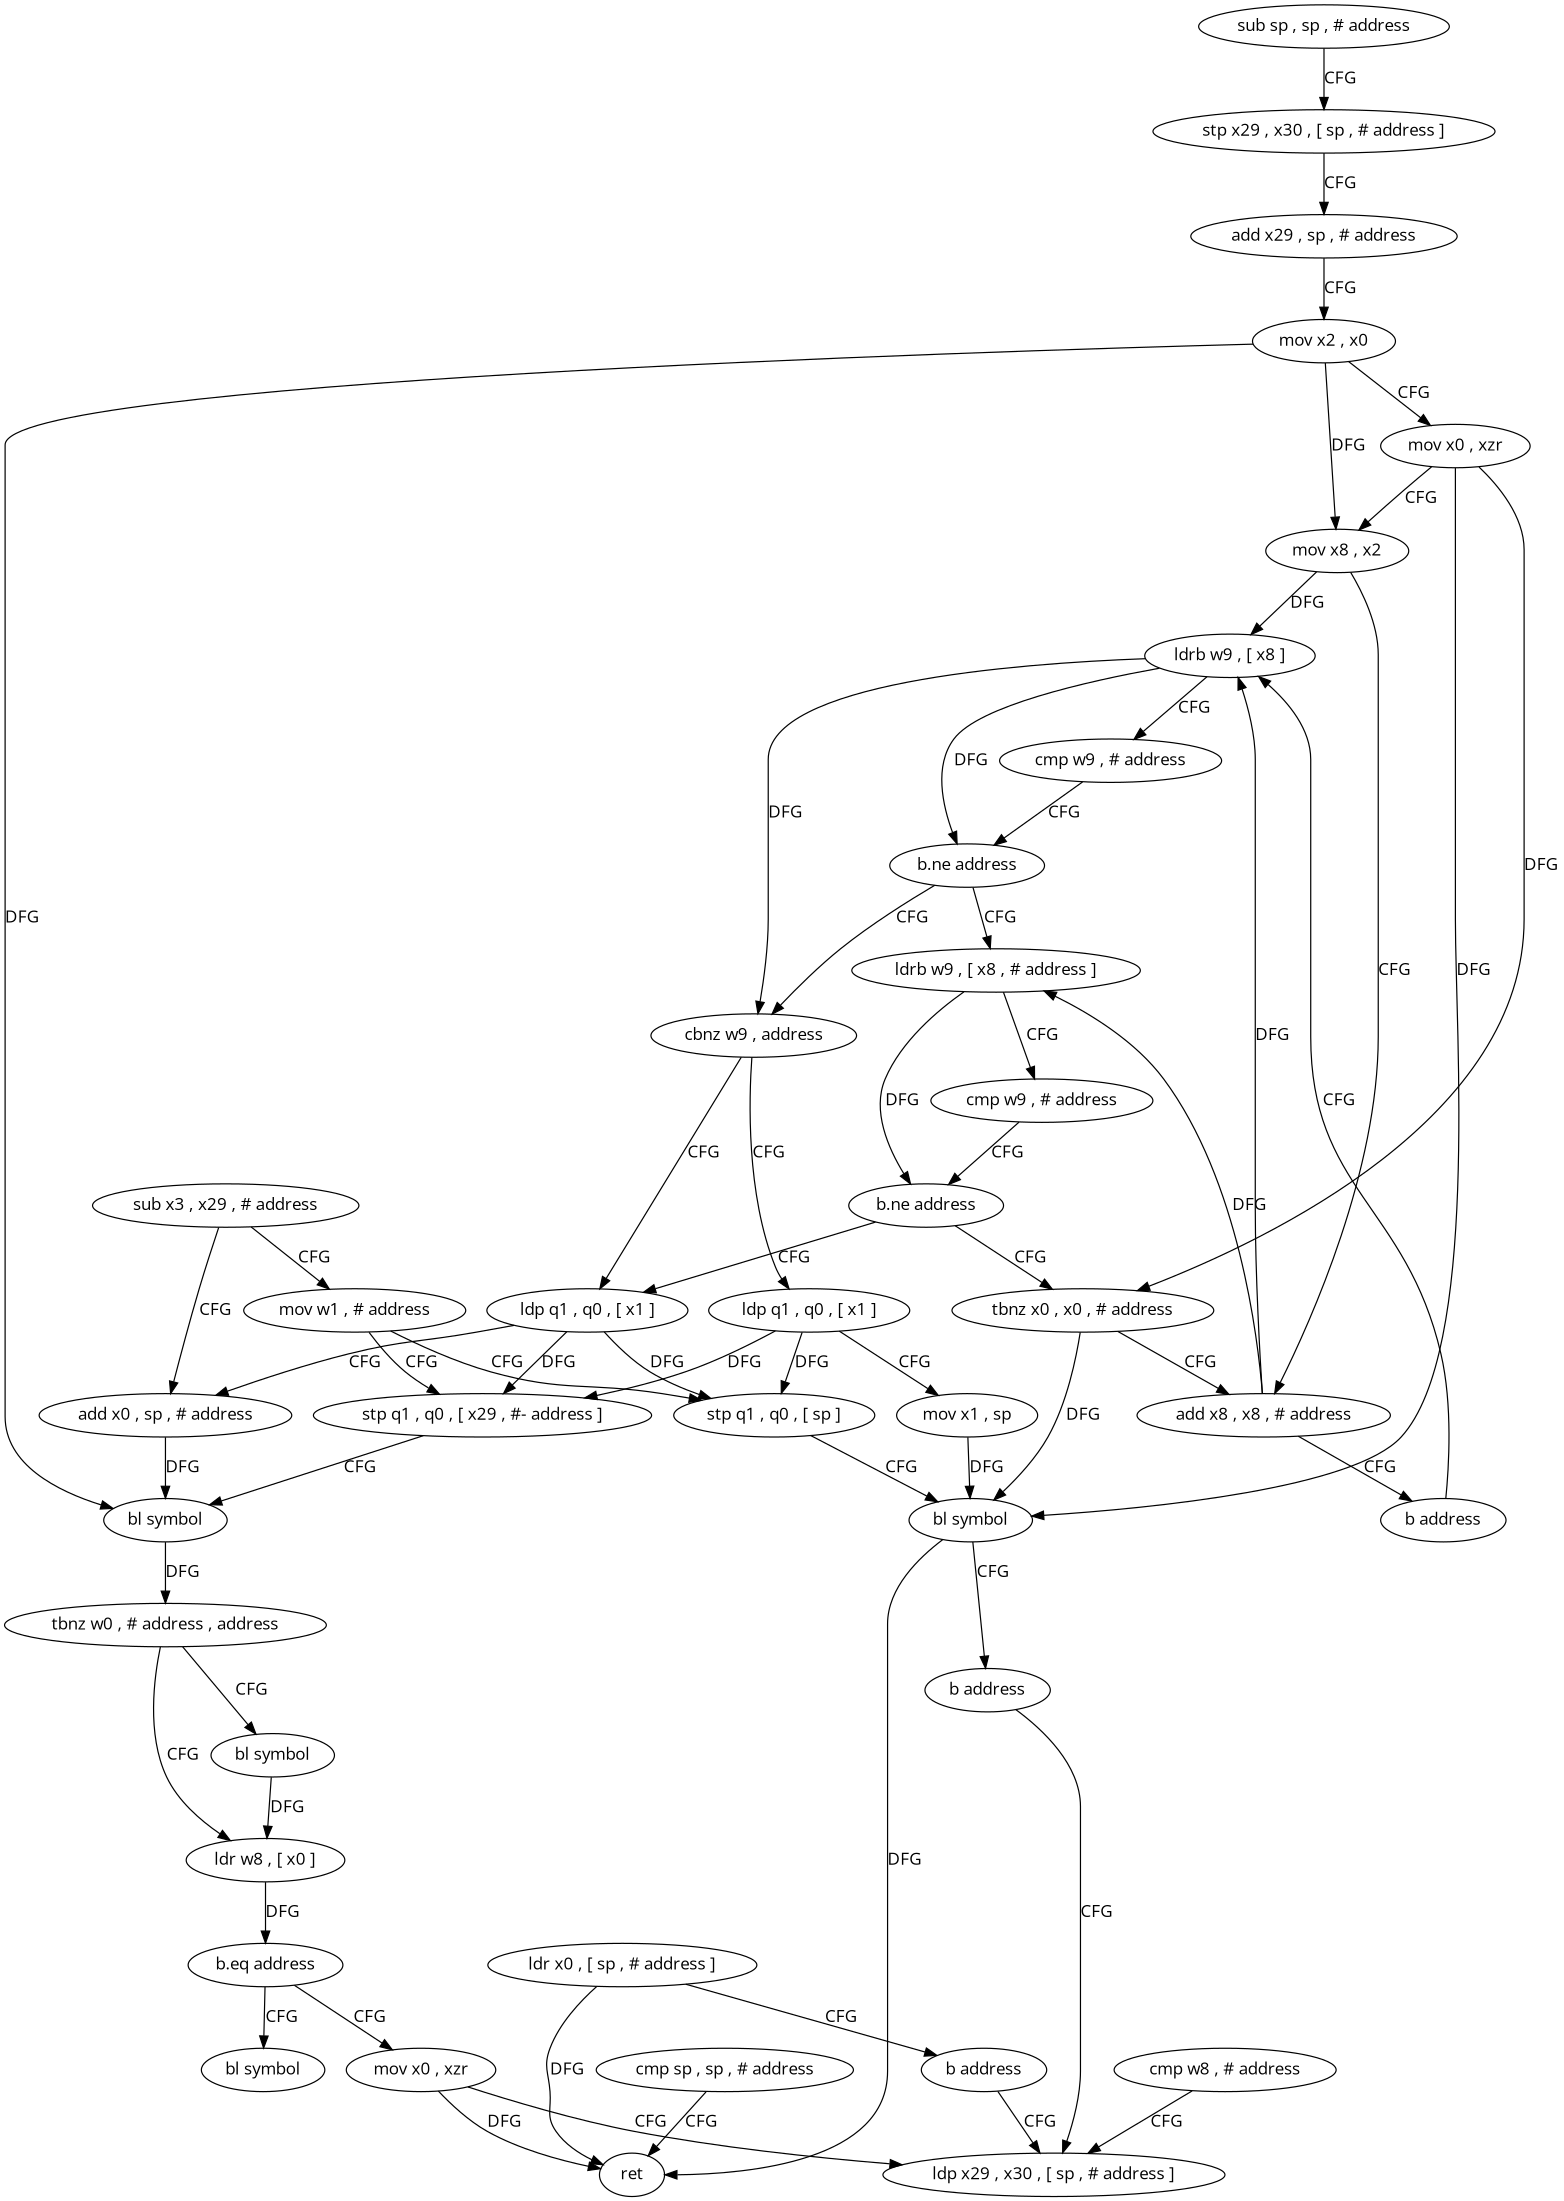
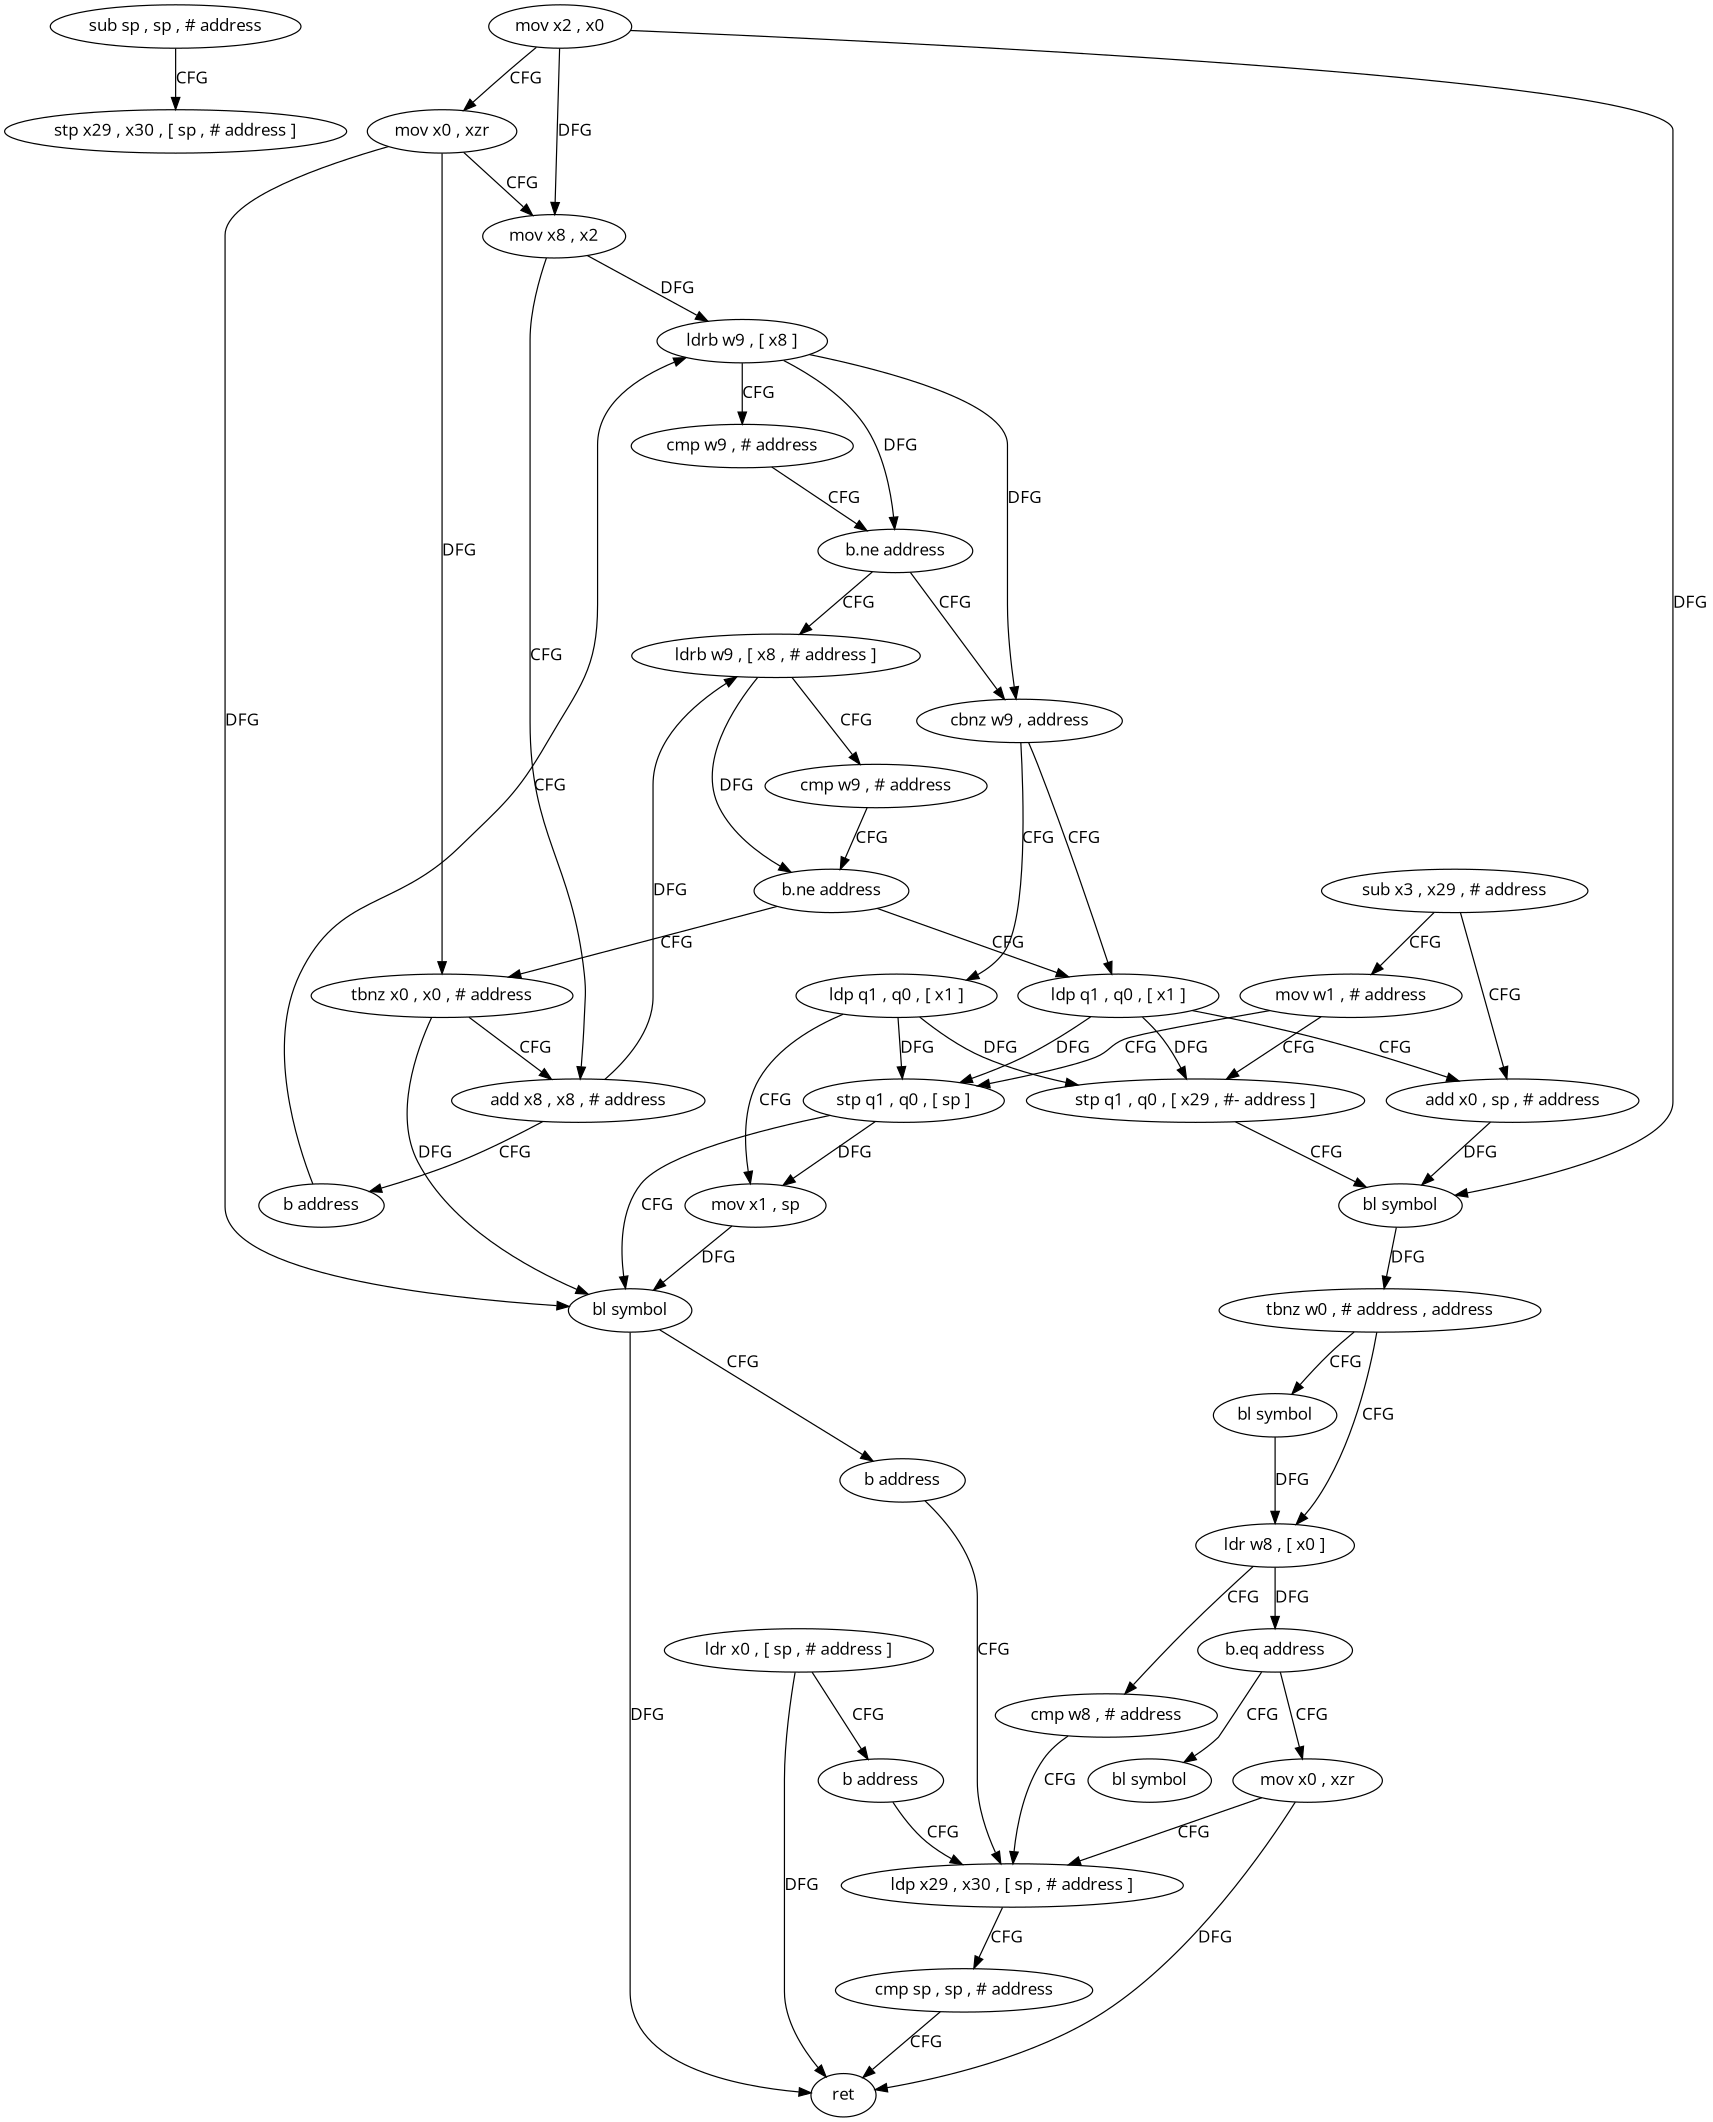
(1324, 236) -> none
(1255, 1041) -> none
none -> (834, 1150)
none -> (1192, 1624)
none -> (991, 1932)
